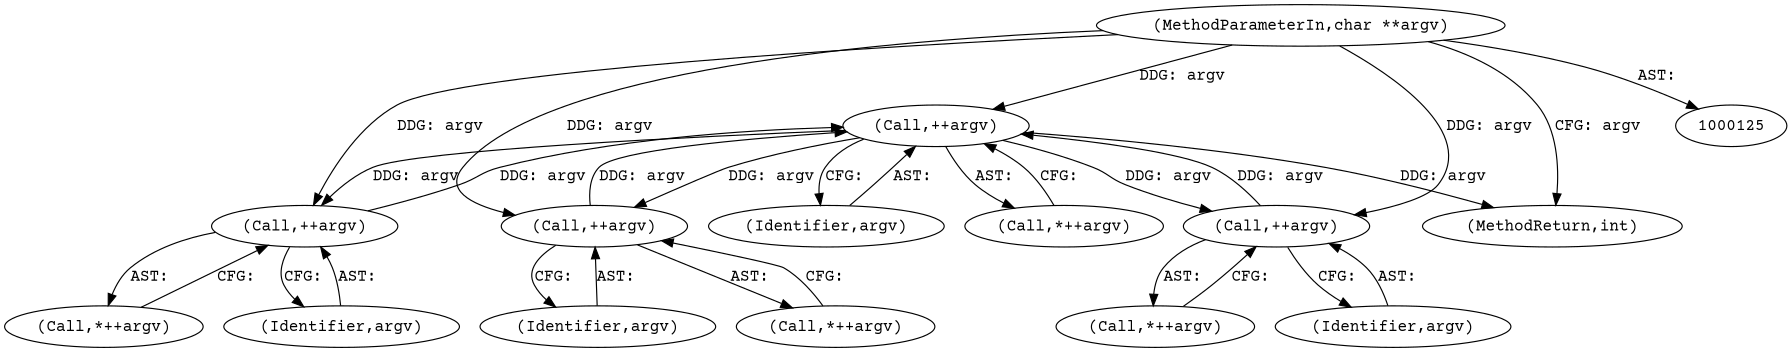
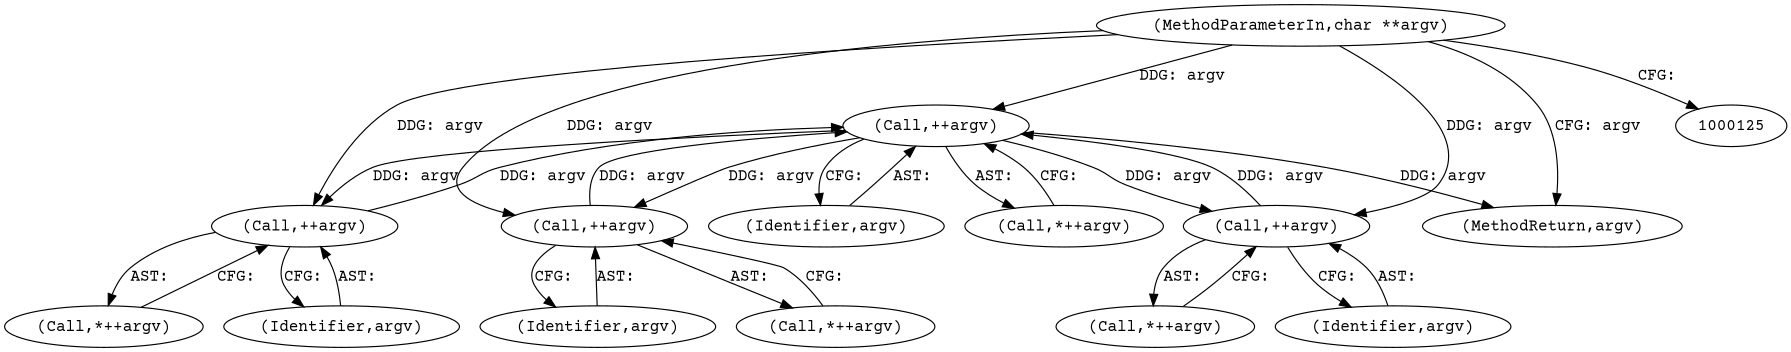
(1662, 76) -> (1662, 76)
(1552, 226) -> (1552, 226)
